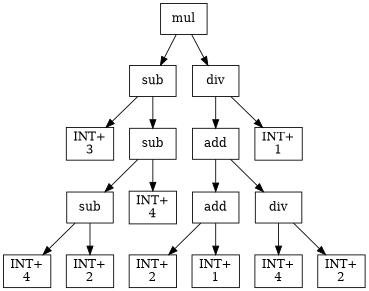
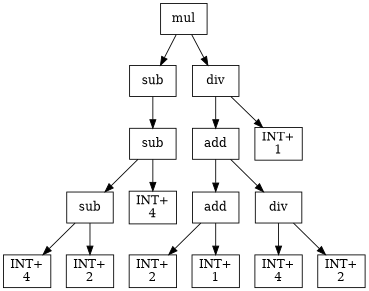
(90, 144) -> none
